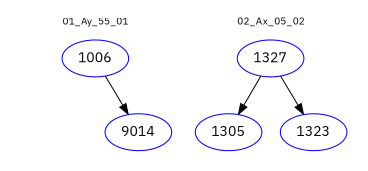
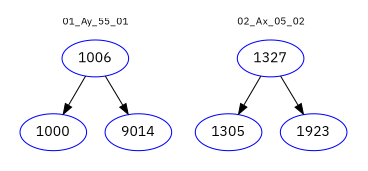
none -> (53, 132)
(314, 132) -> (314, 132)
